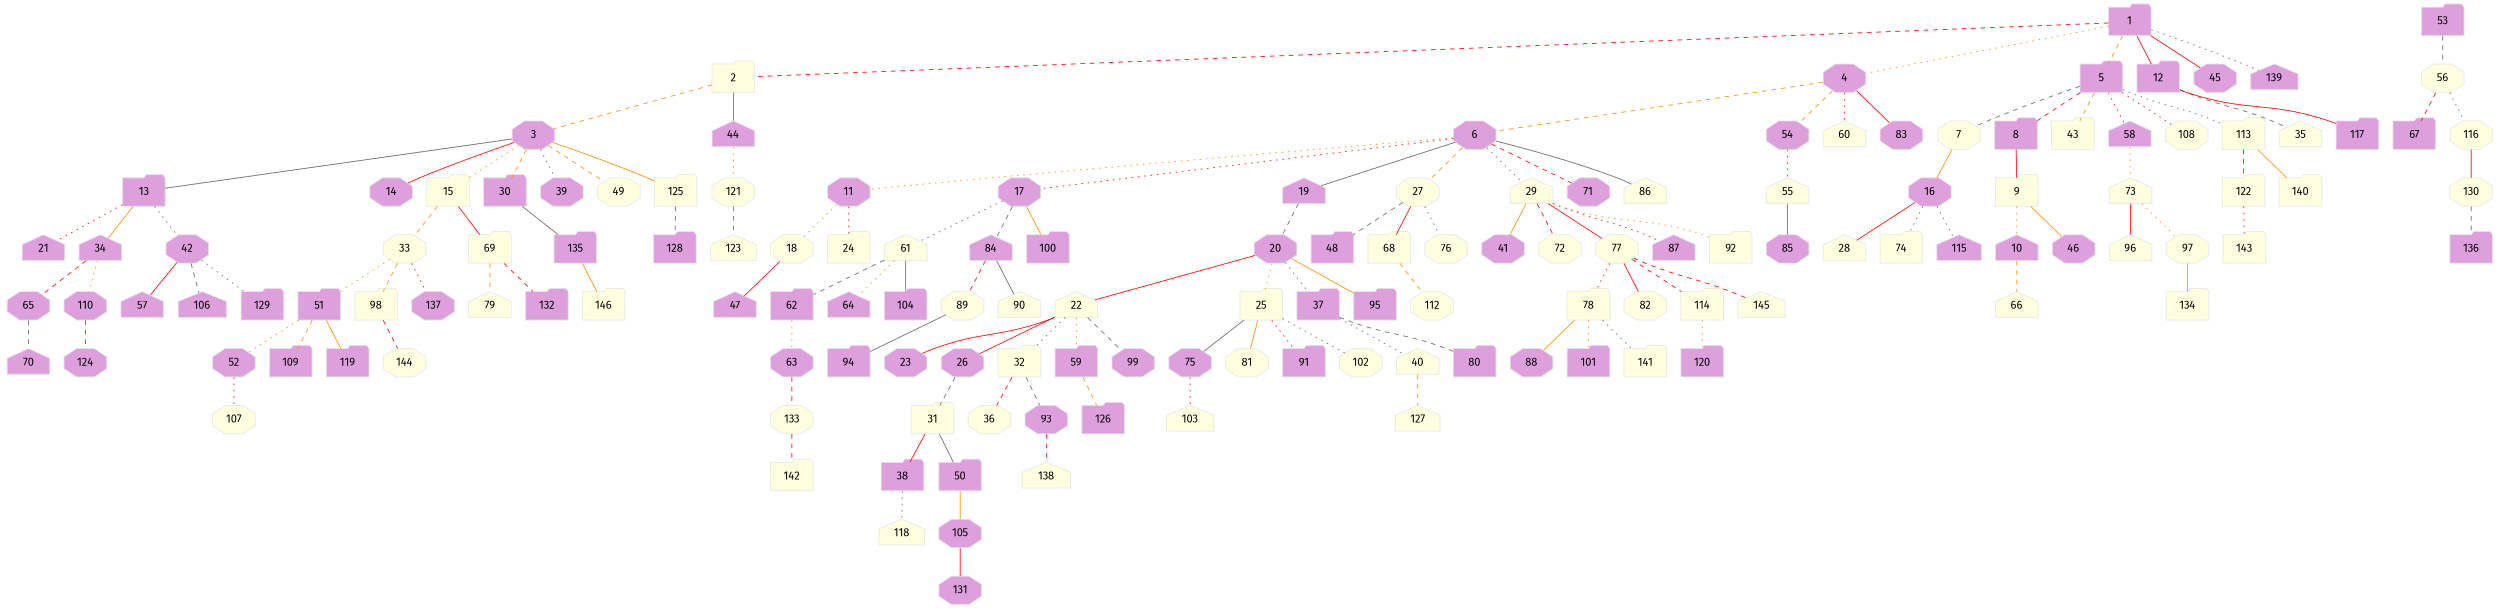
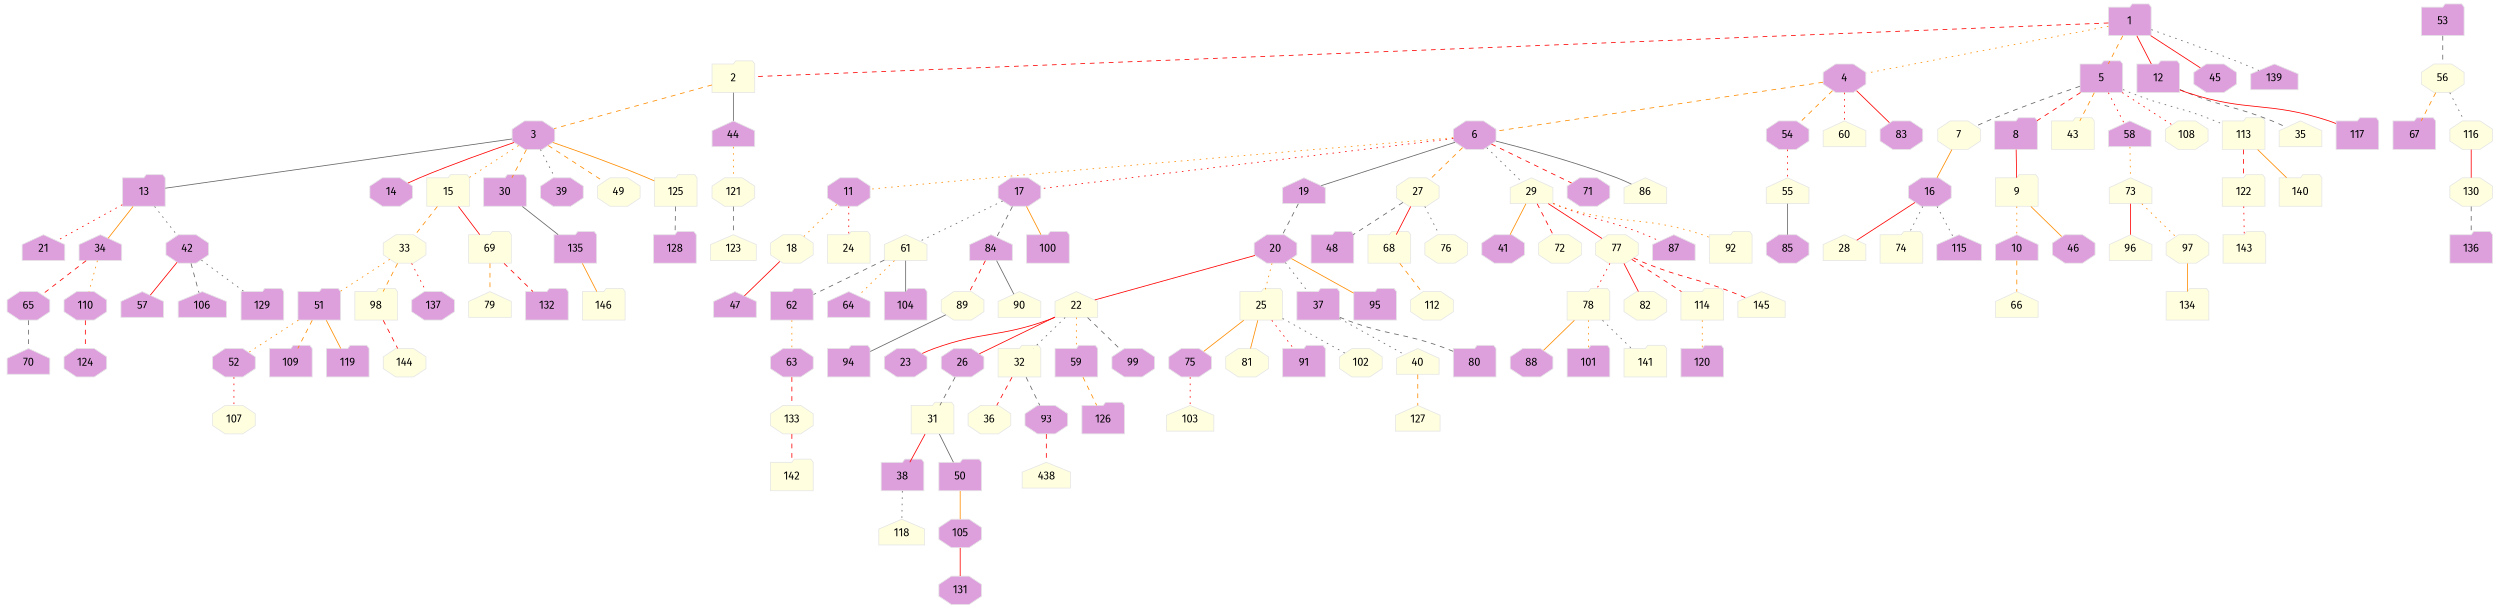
(2428, 107) -> (2428, 107)
(1224, 336) -> (1224, 336)
(1046, 477) -> (1046, 477)
